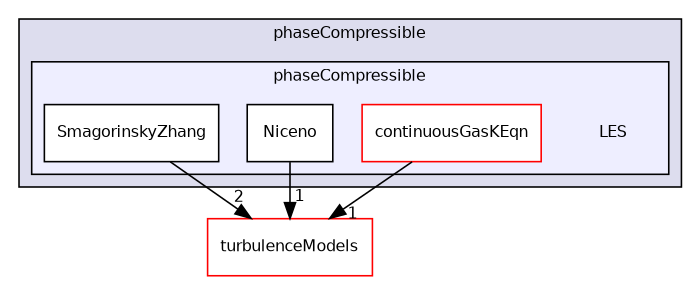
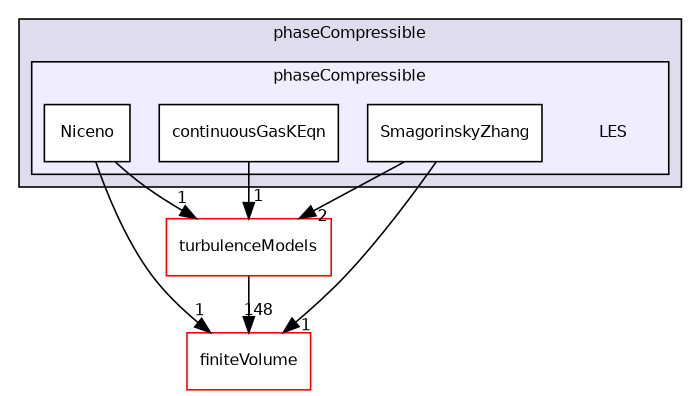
(452, 133) -> (249, 133)
none -> (249, 361)
